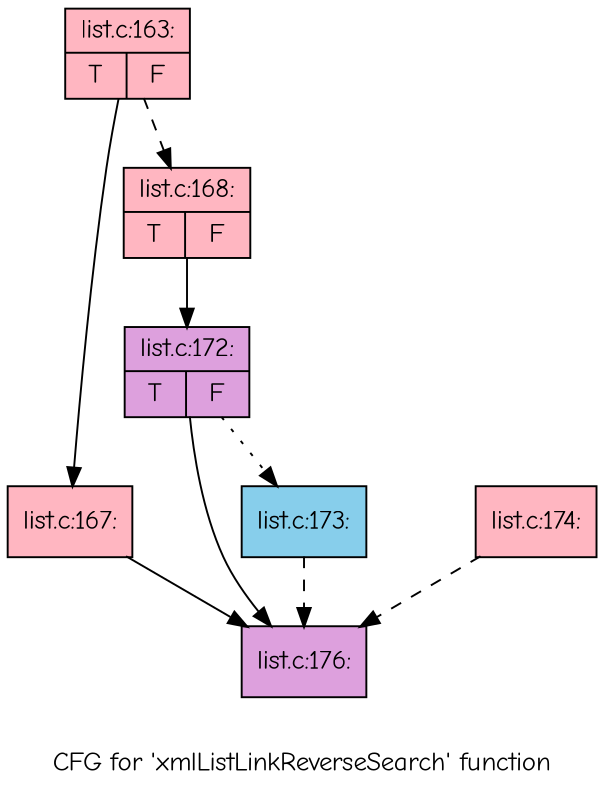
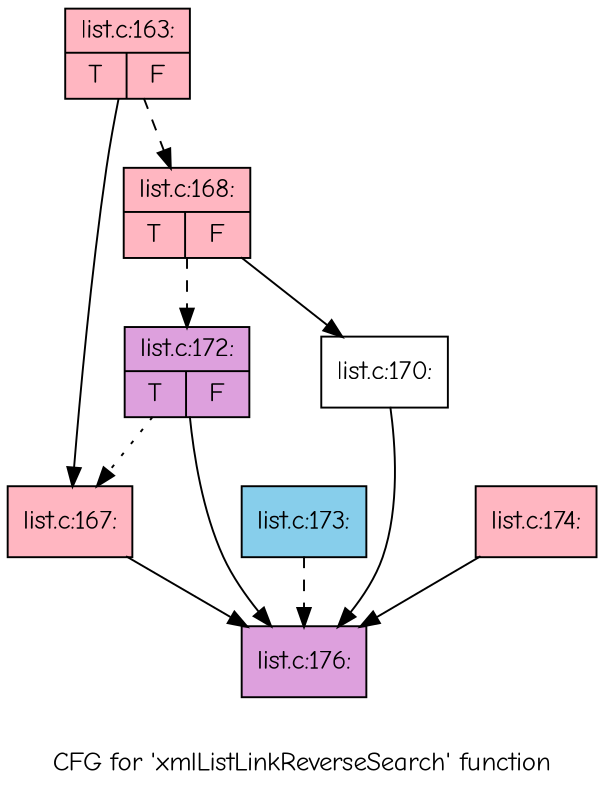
(187, 283) -> (187, 283)
none -> (385, 372)
(243, 444) -> (131, 444)
(429, 587) -> (429, 587)
